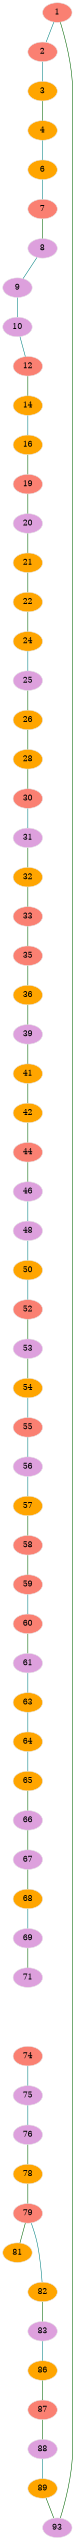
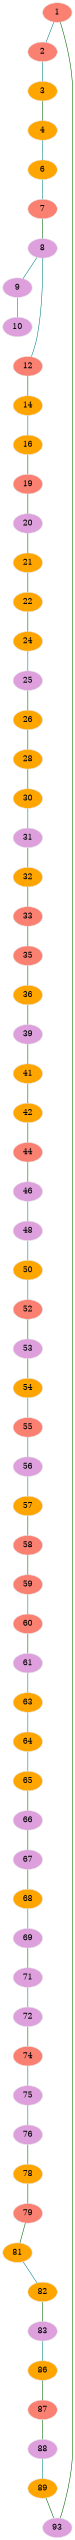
(23, 347) -> (41, 308)
(28, 799) -> (28, 799)
none -> (28, 2017)
(39, 2252) -> (30, 2272)
